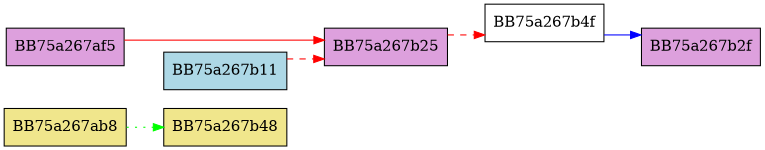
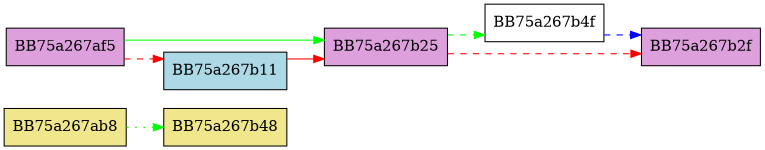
(461, 35) -> (461, 35)
(617, 35) -> (617, 35)
(219, 40) -> (219, 40)
none -> (539, 54)
none -> (139, 59)
(300, 59) -> (300, 59)
